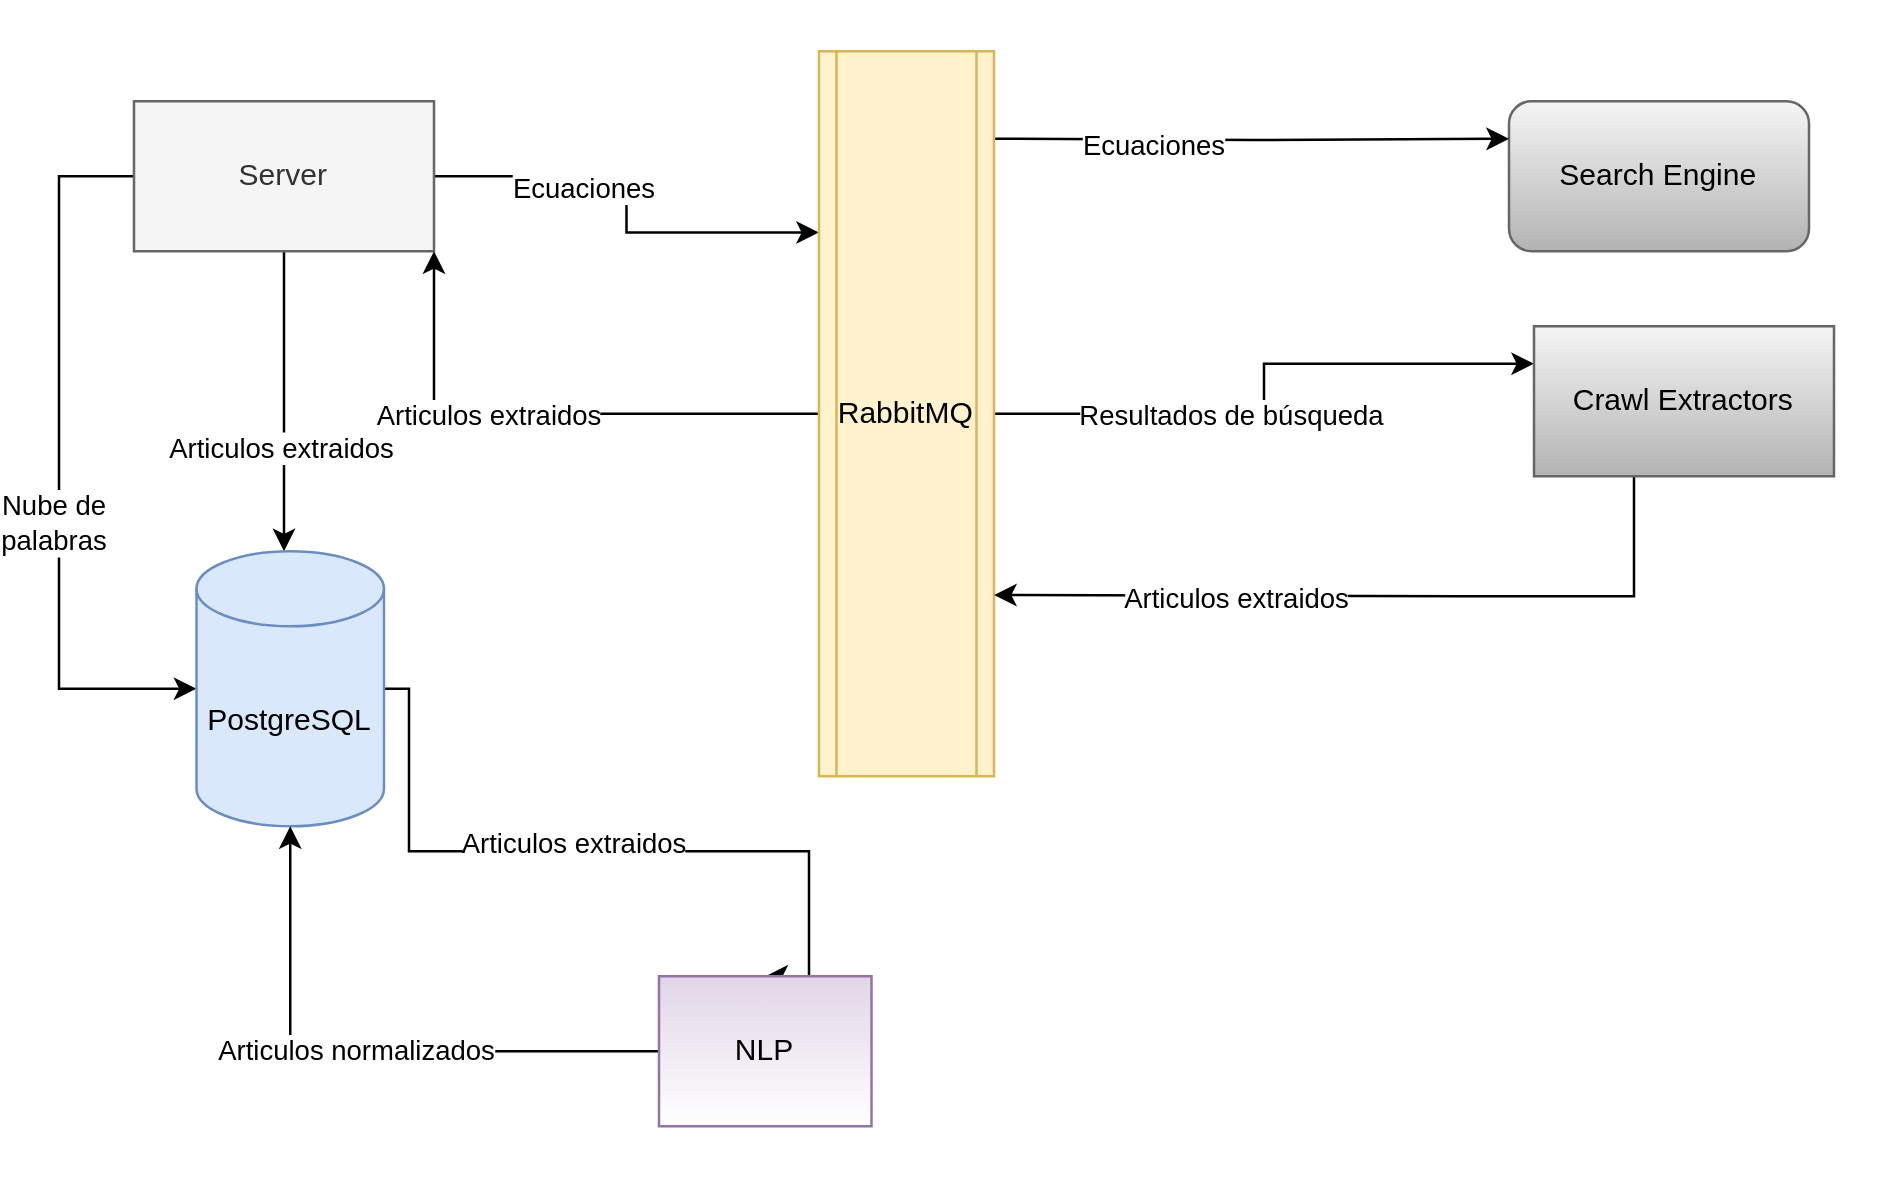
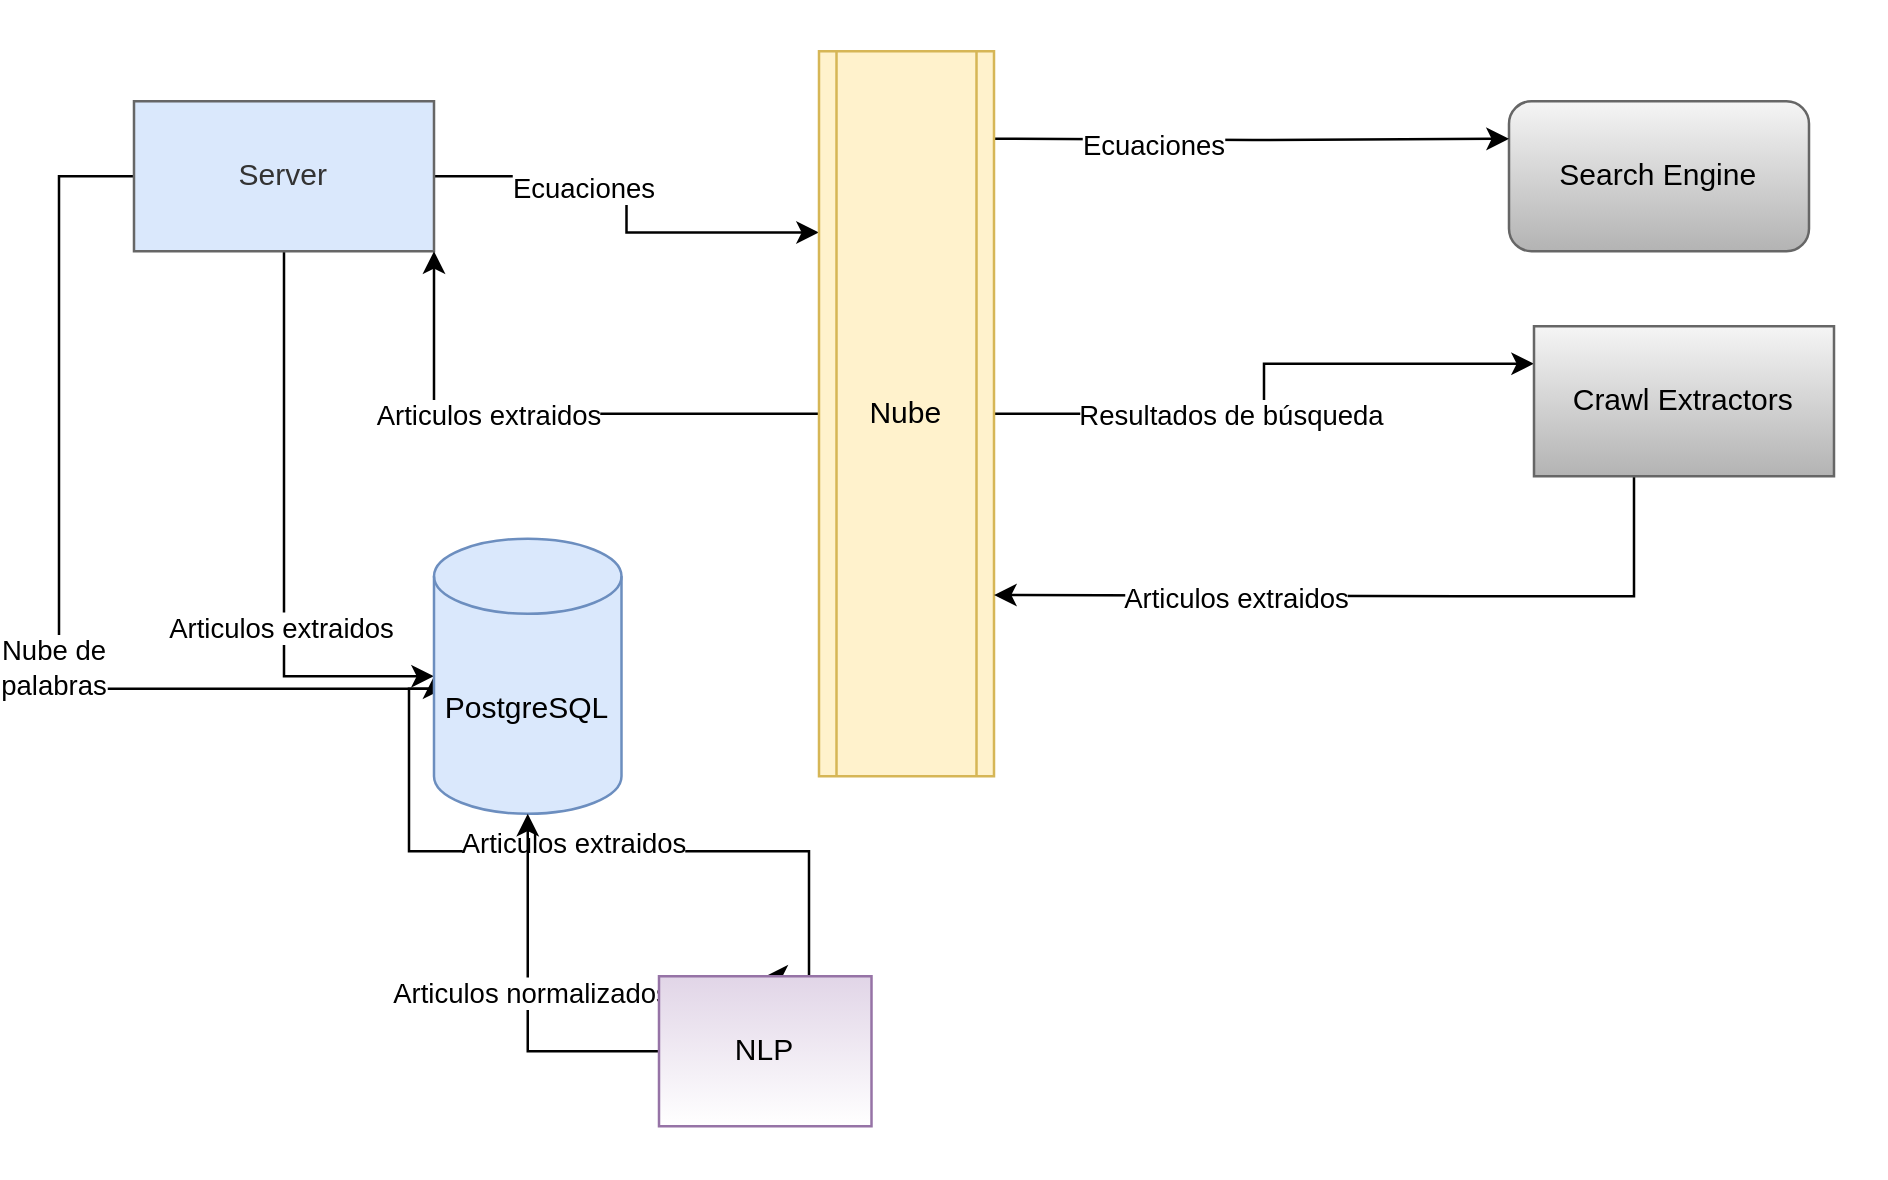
(284, 176) -> (284, 176)
(906, 414) -> (906, 414)
(290, 689) -> (528, 676)
